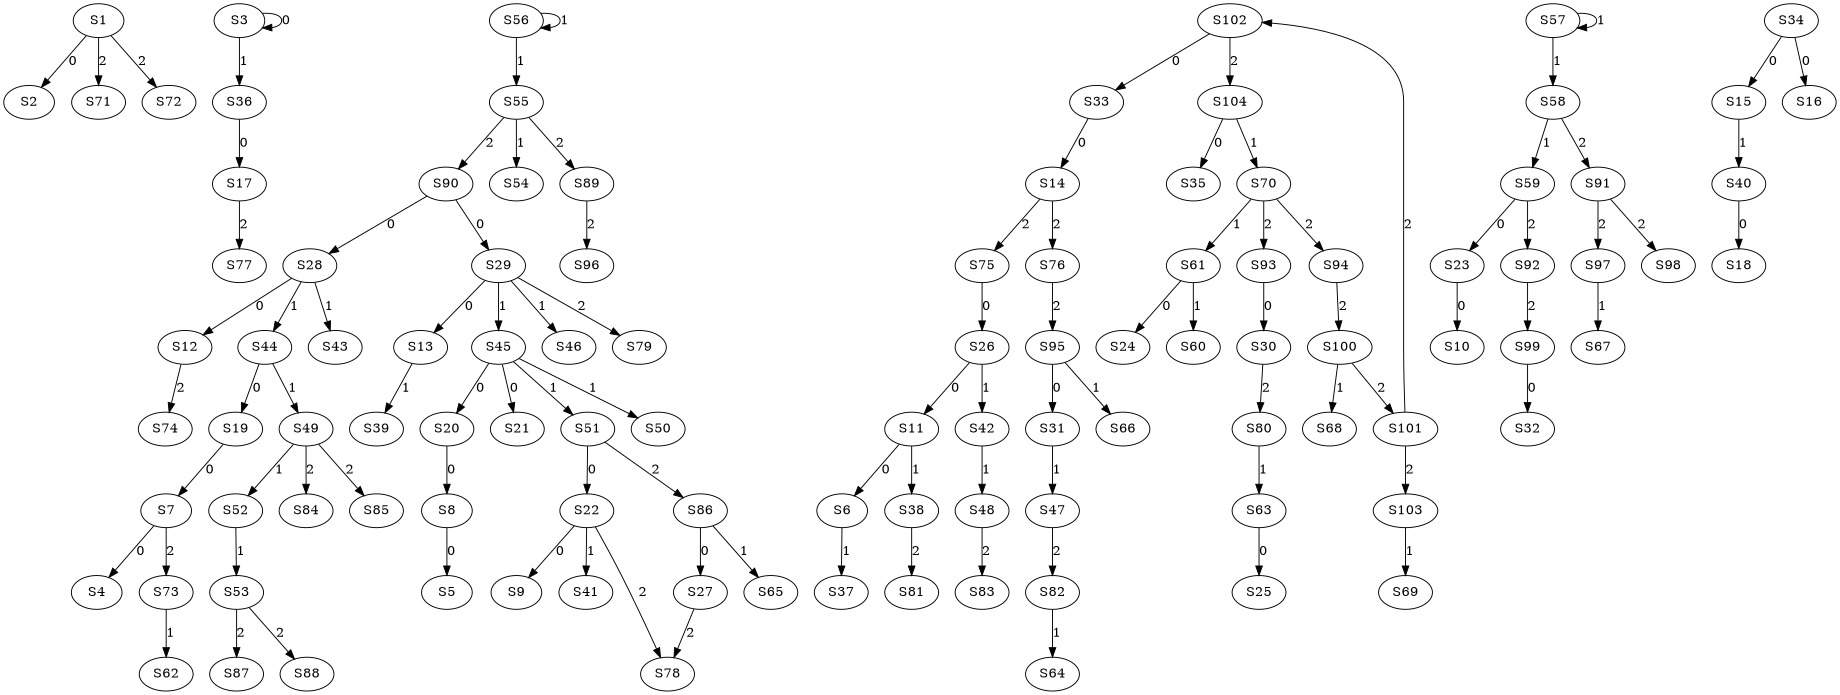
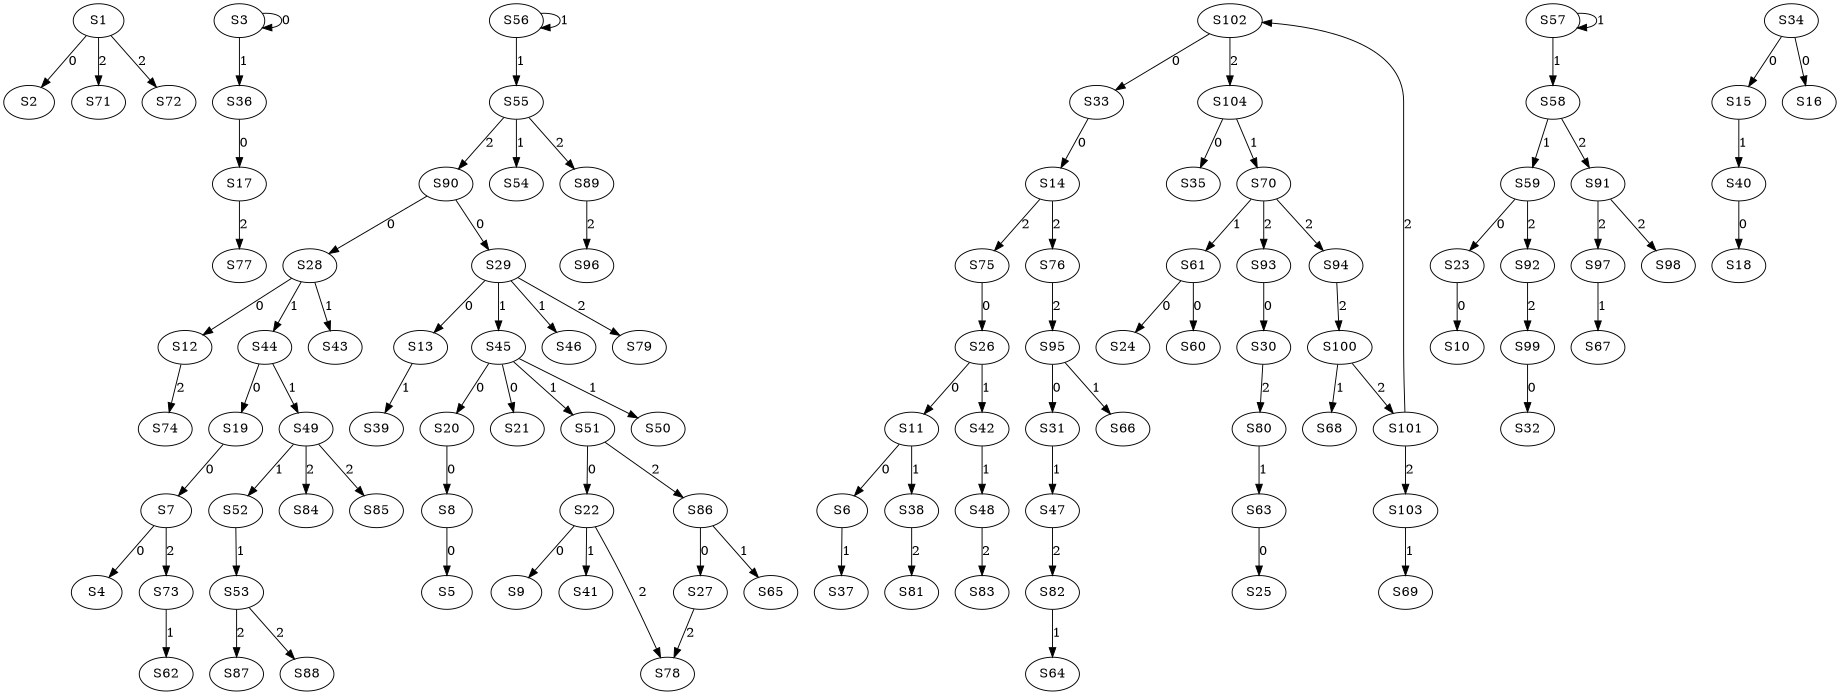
(1198, 307) -> (1198, 307)
